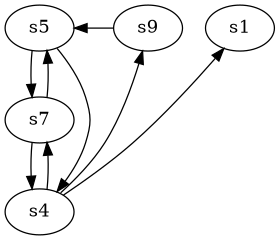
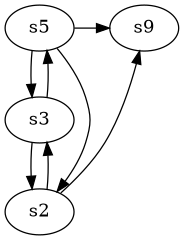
(100, 28) -> (85, 28)
(240, 28) -> none
(40, 120) -> (40, 120)
(40, 212) -> (40, 212)
